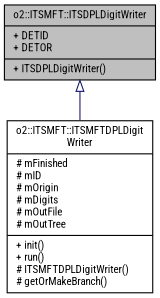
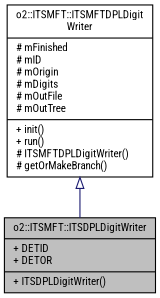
(80, 106) -> (80, 203)
